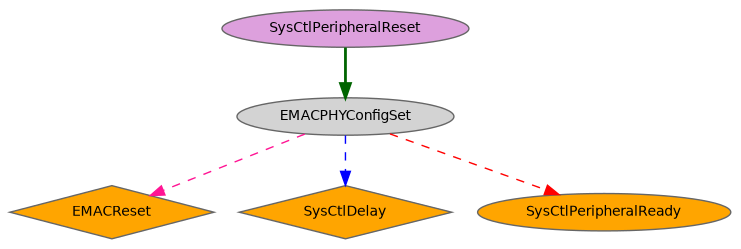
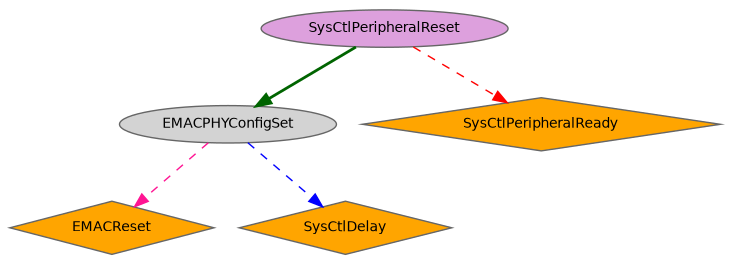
(468, 162) -> (454, 71)
(604, 212) -> (541, 124)
